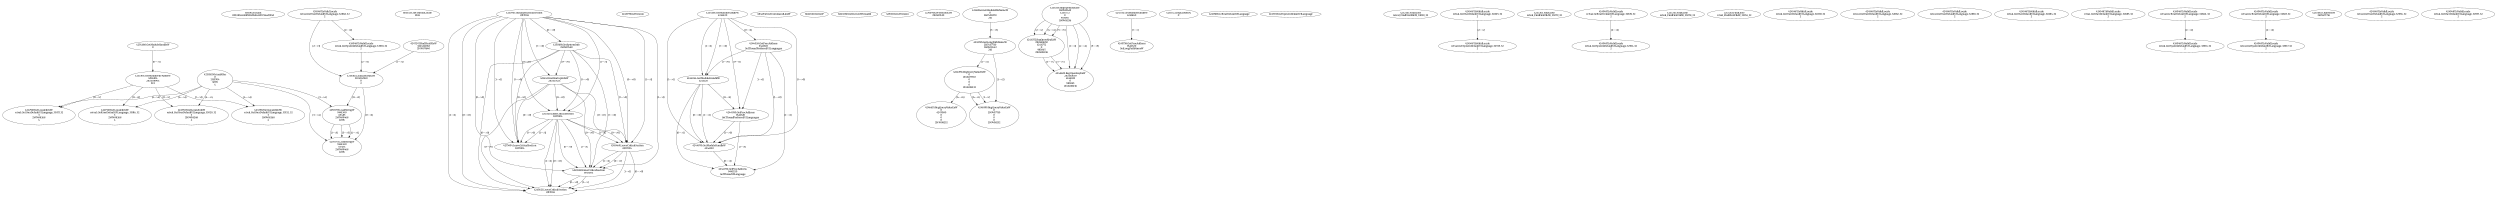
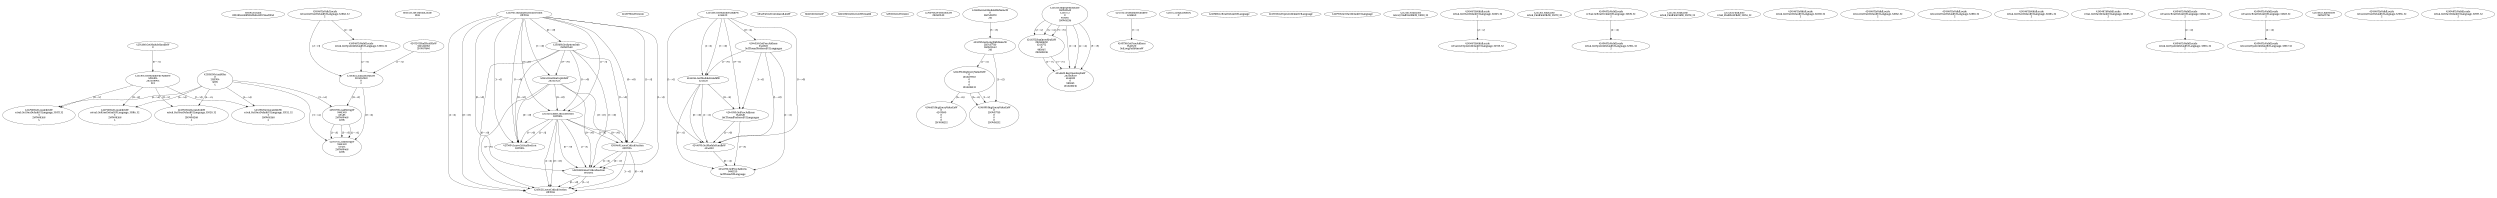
none -> (1352, 14)
